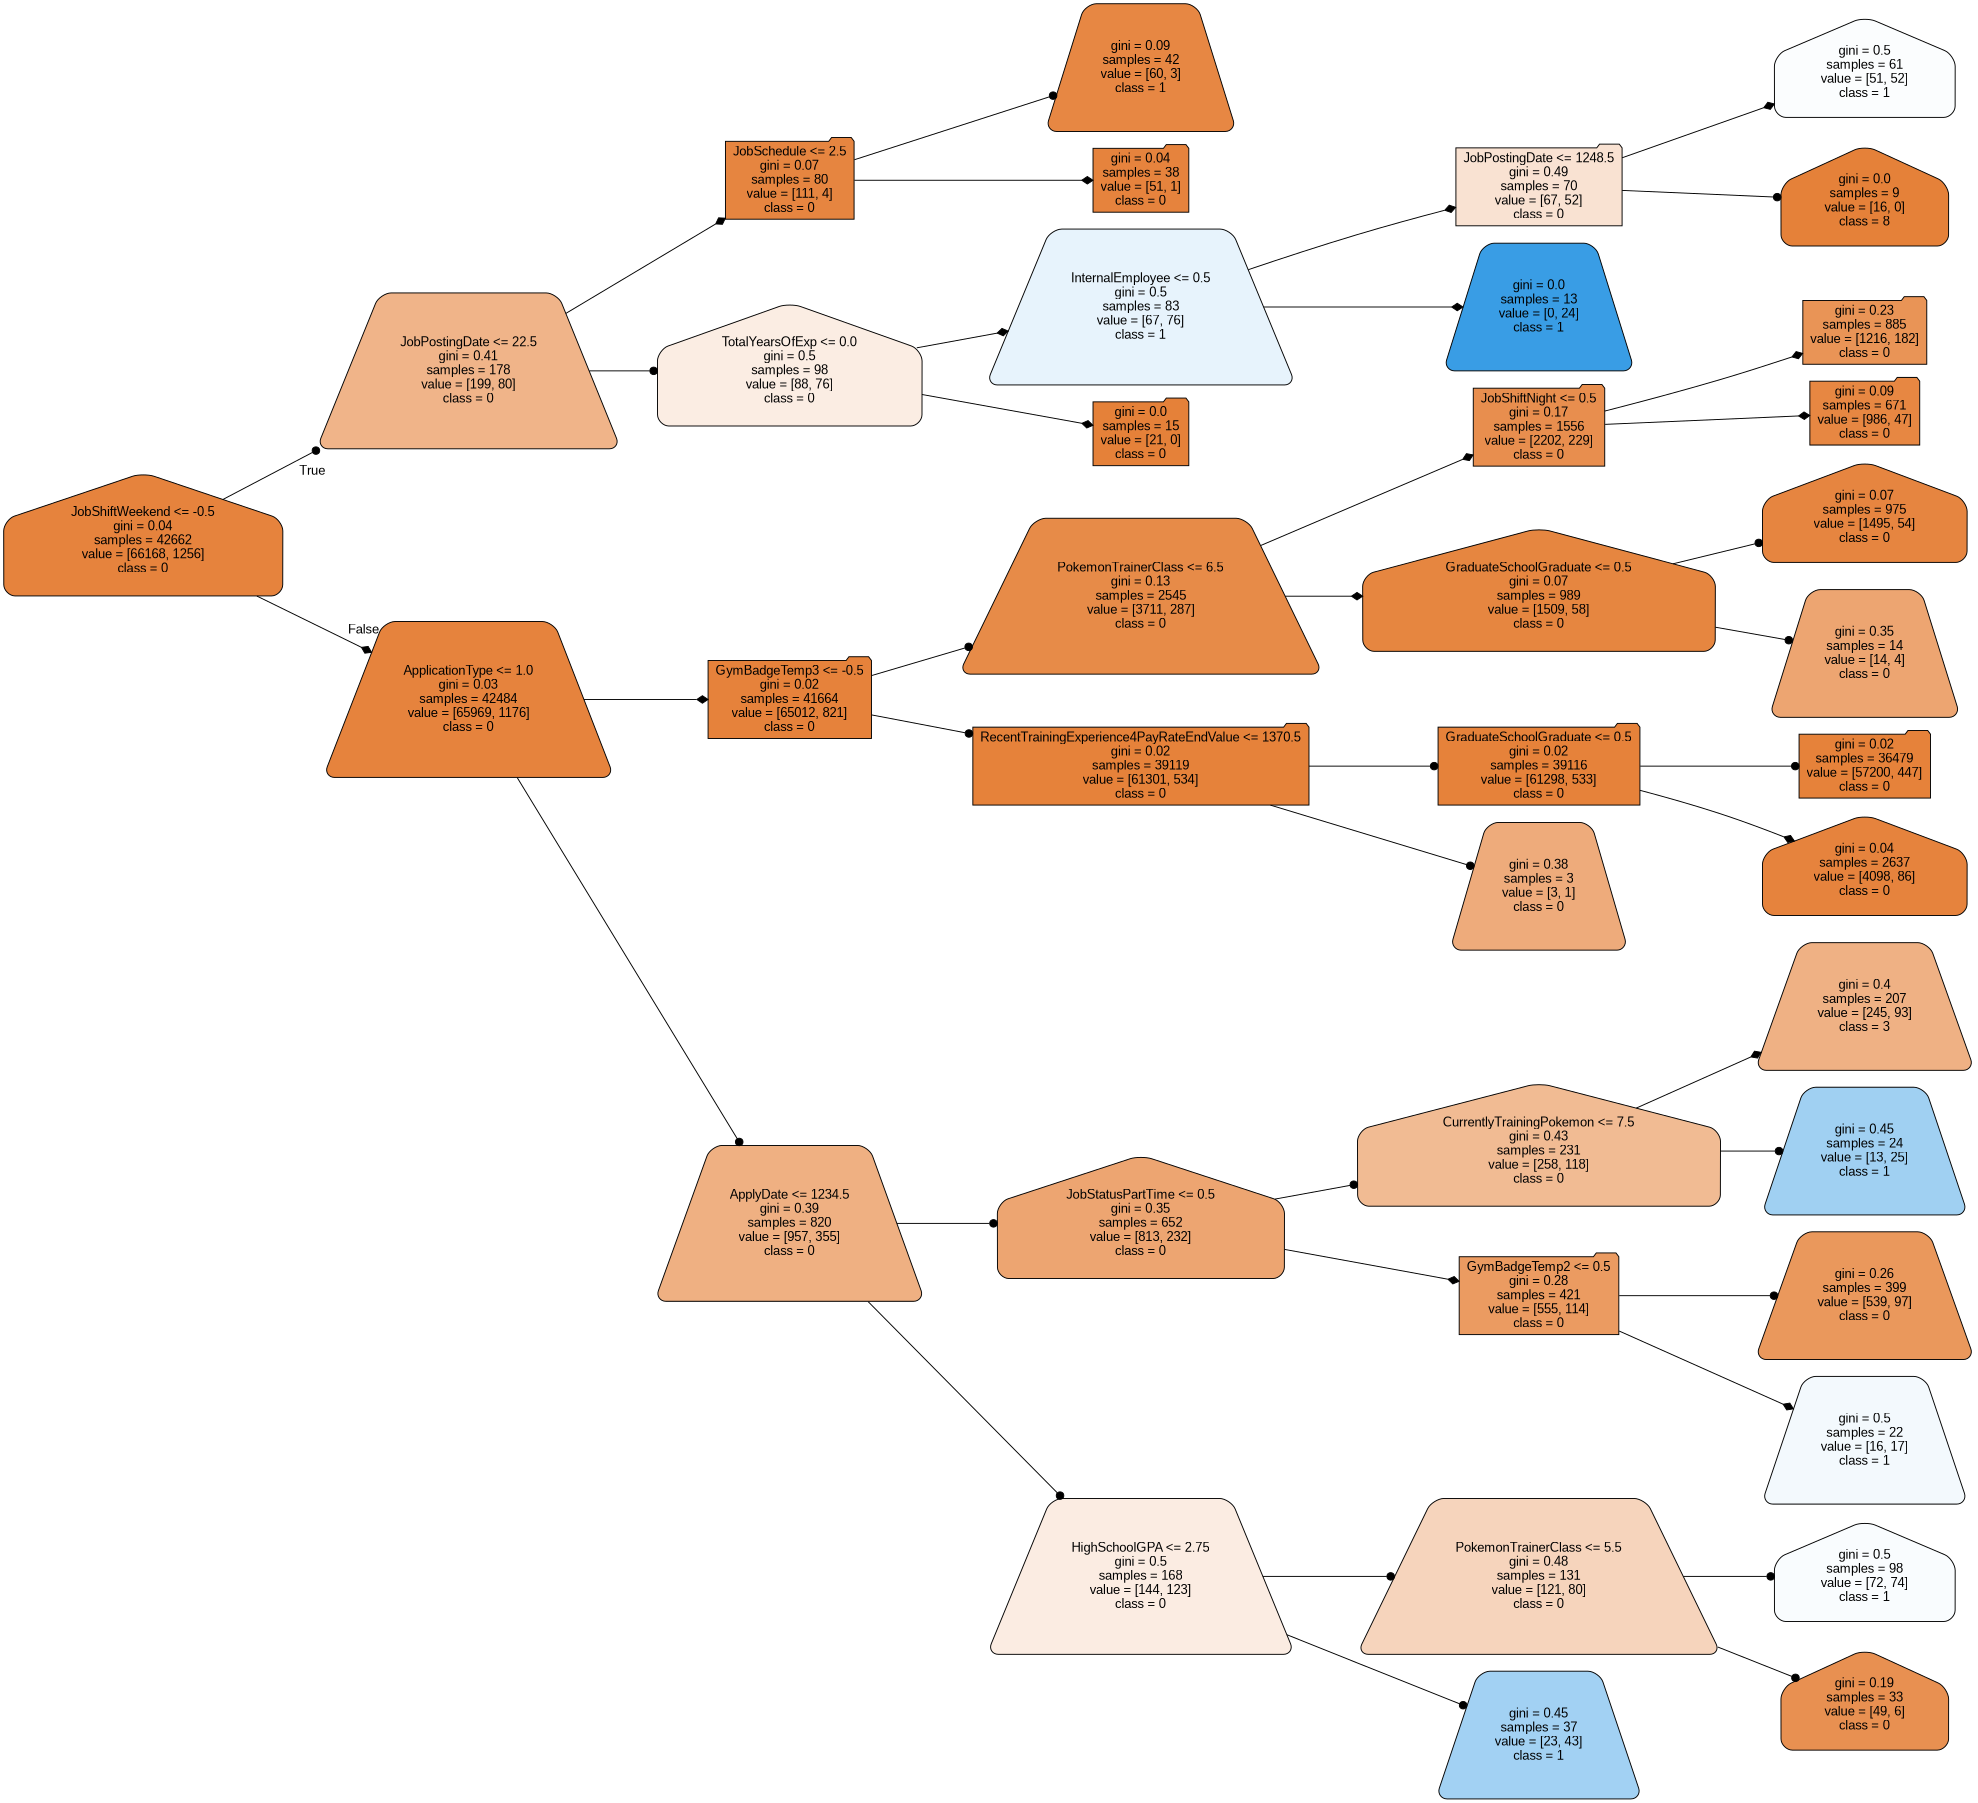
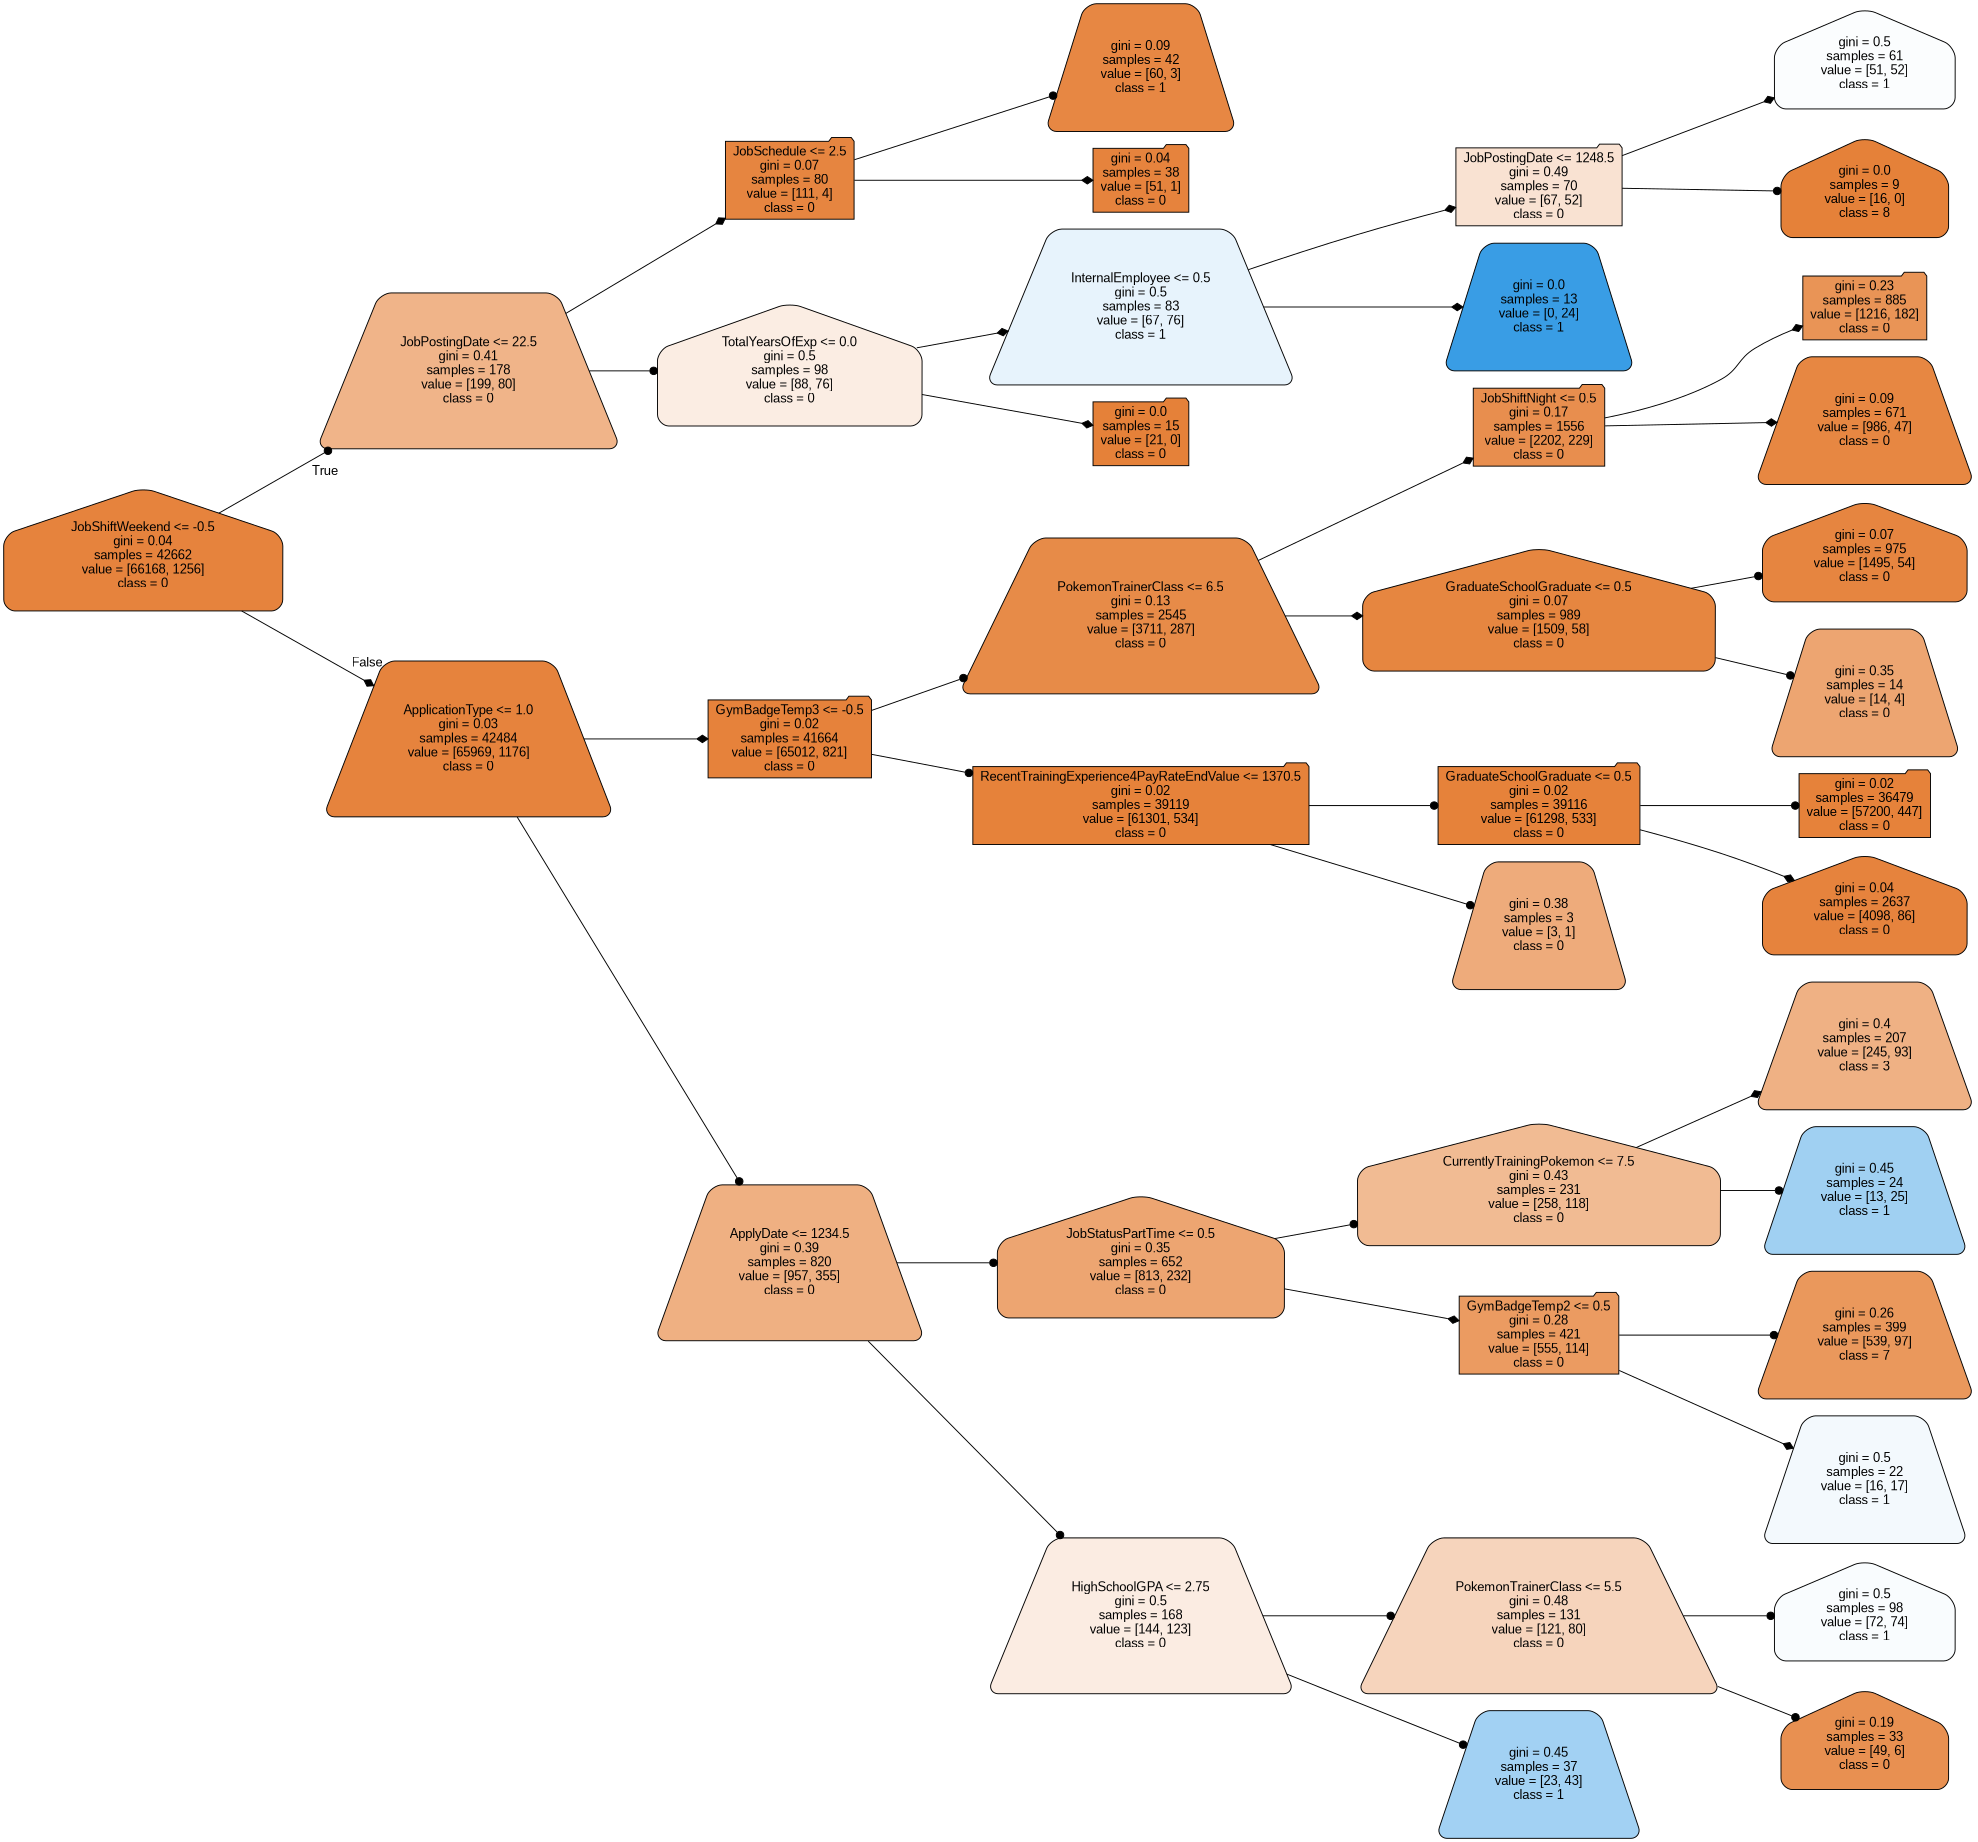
(1865, 413) -> (1865, 421)
(1865, 1296) -> (1865, 1335)
